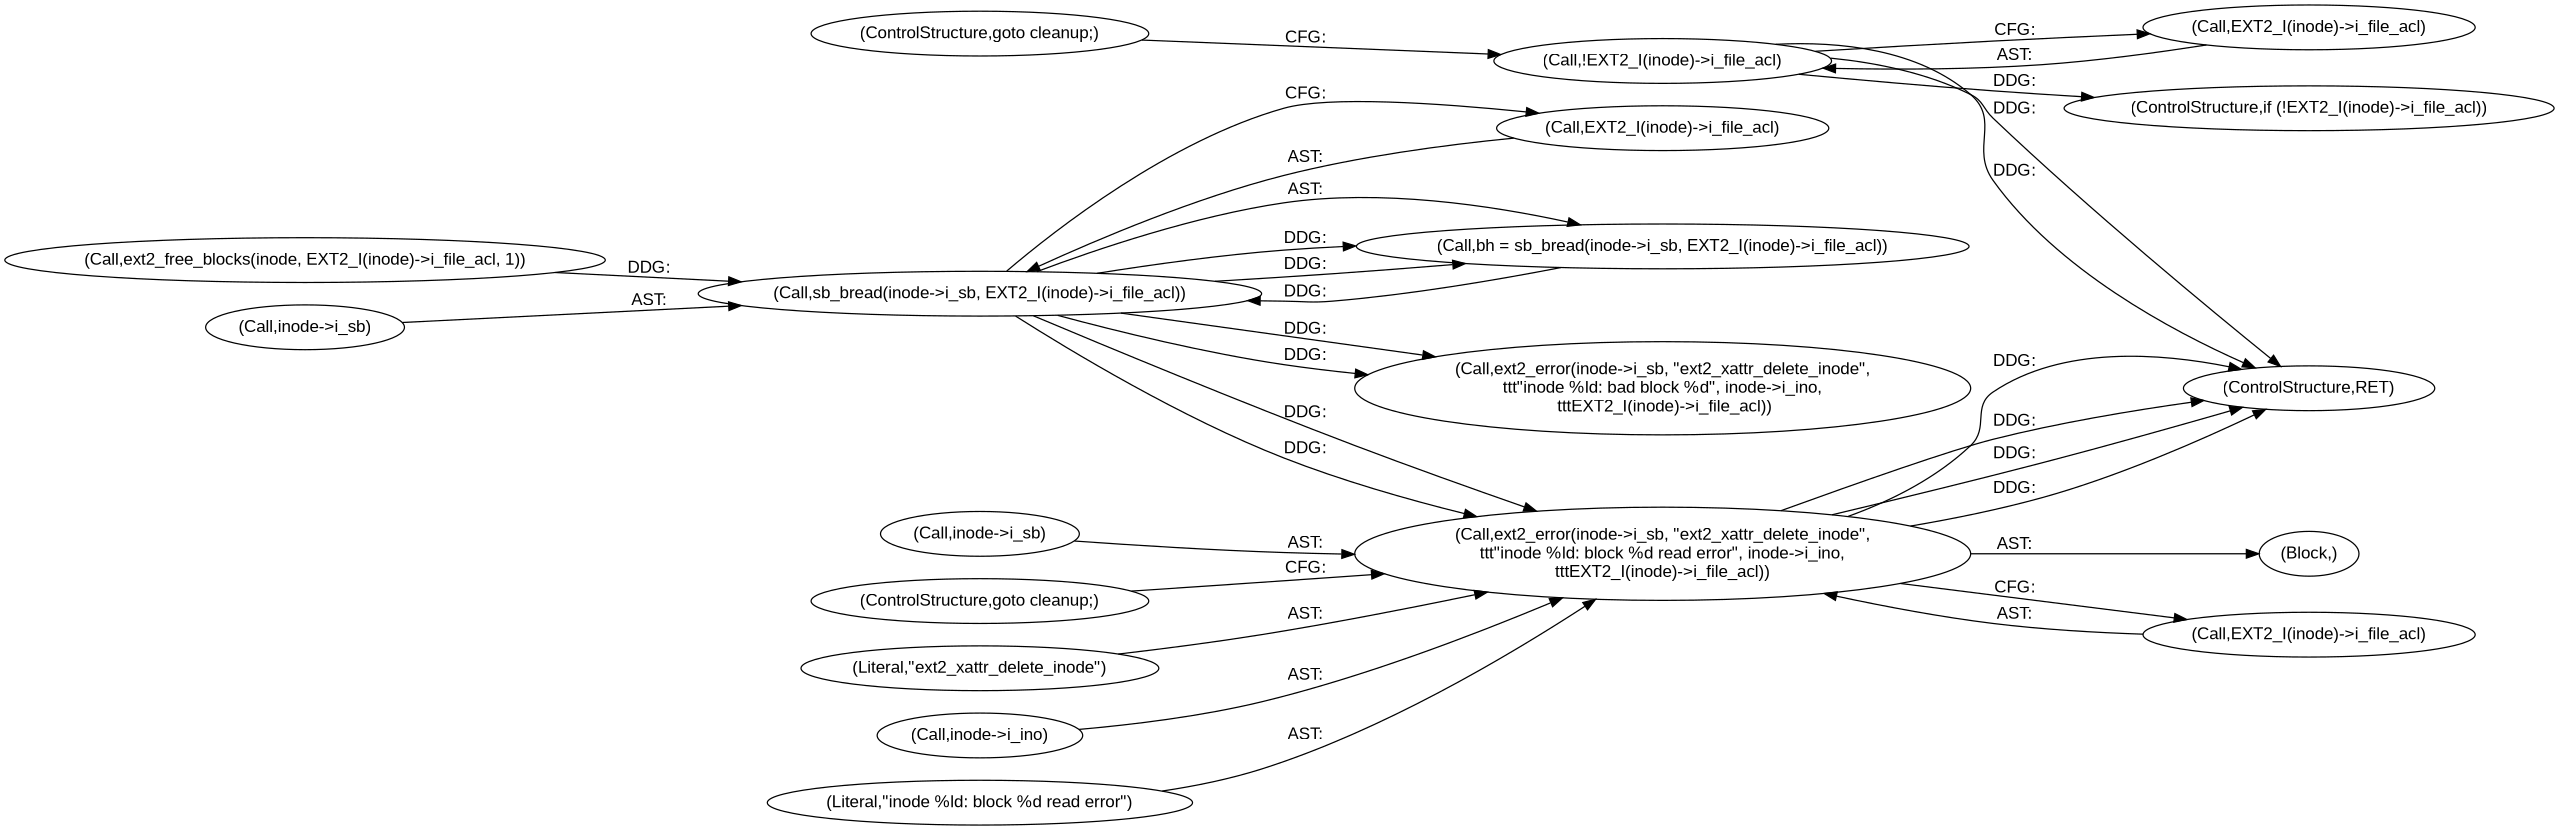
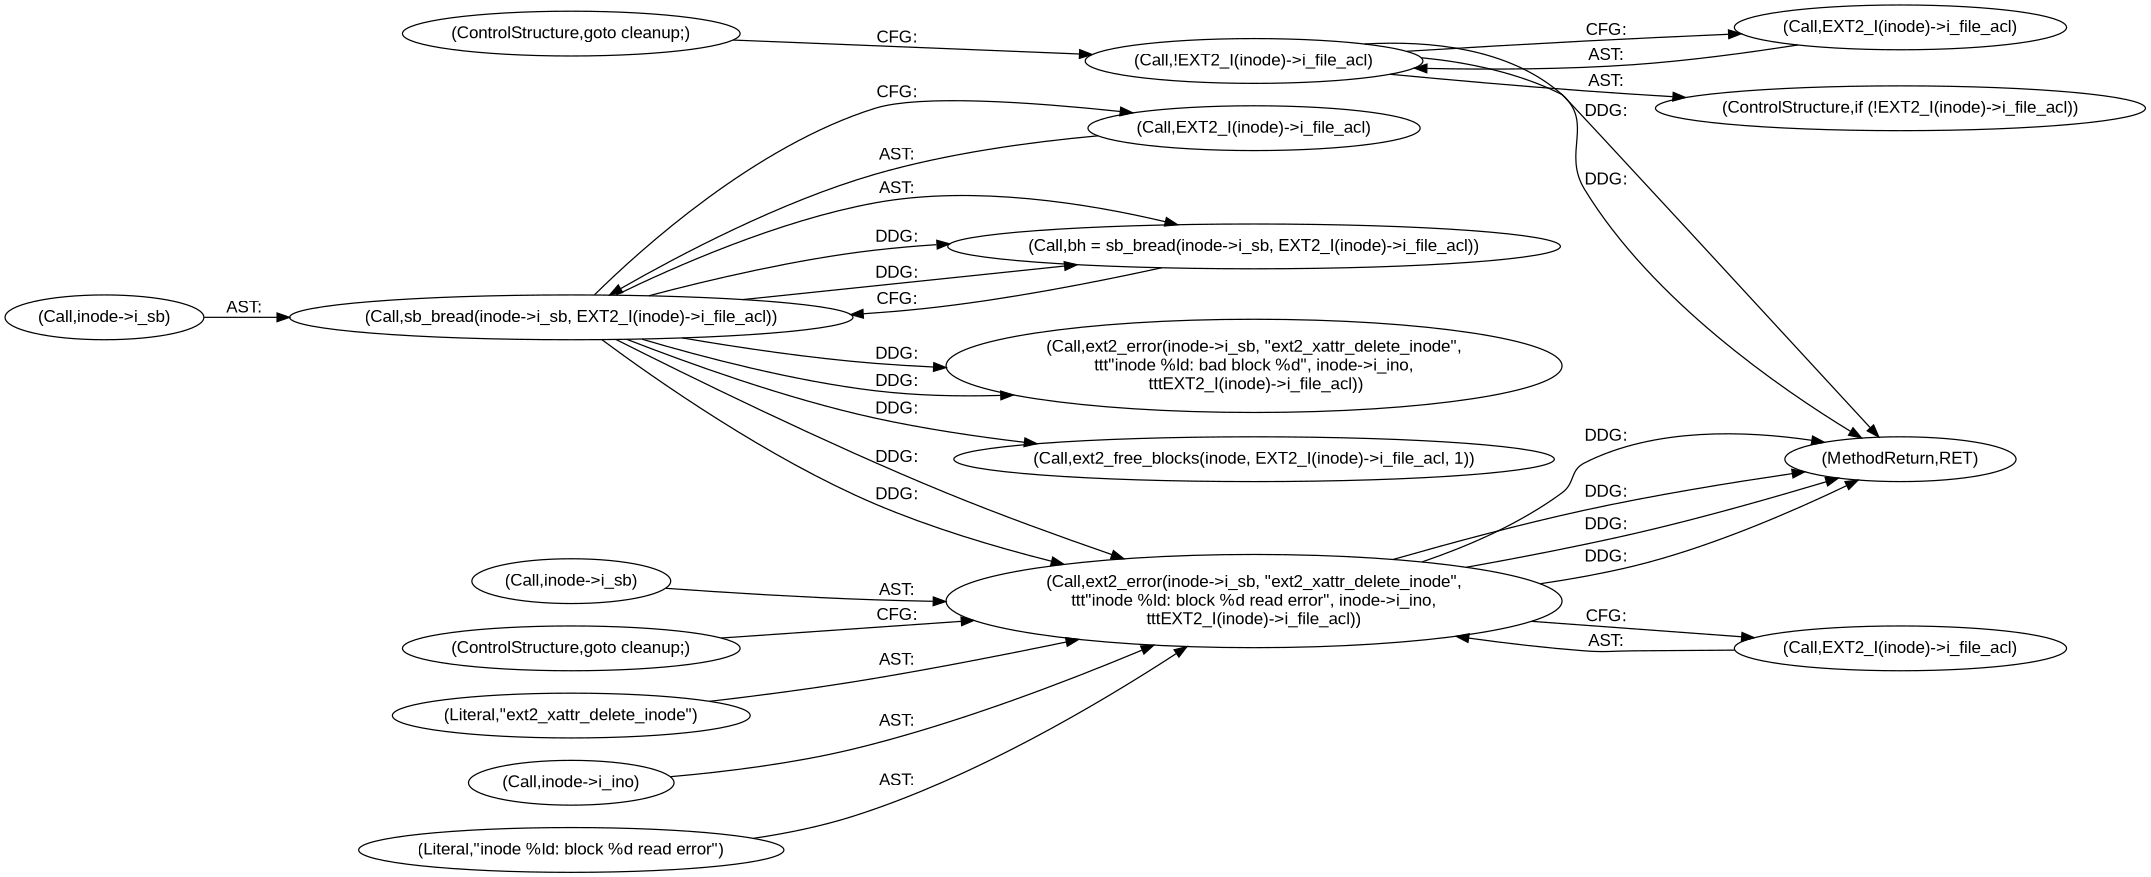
(2017, 82) -> (1609, 82)
(642, 277) -> (822, 405)
(1308, 292) -> (899, 299)
(2309, 388) -> (1901, 459)
(2309, 554) -> none
